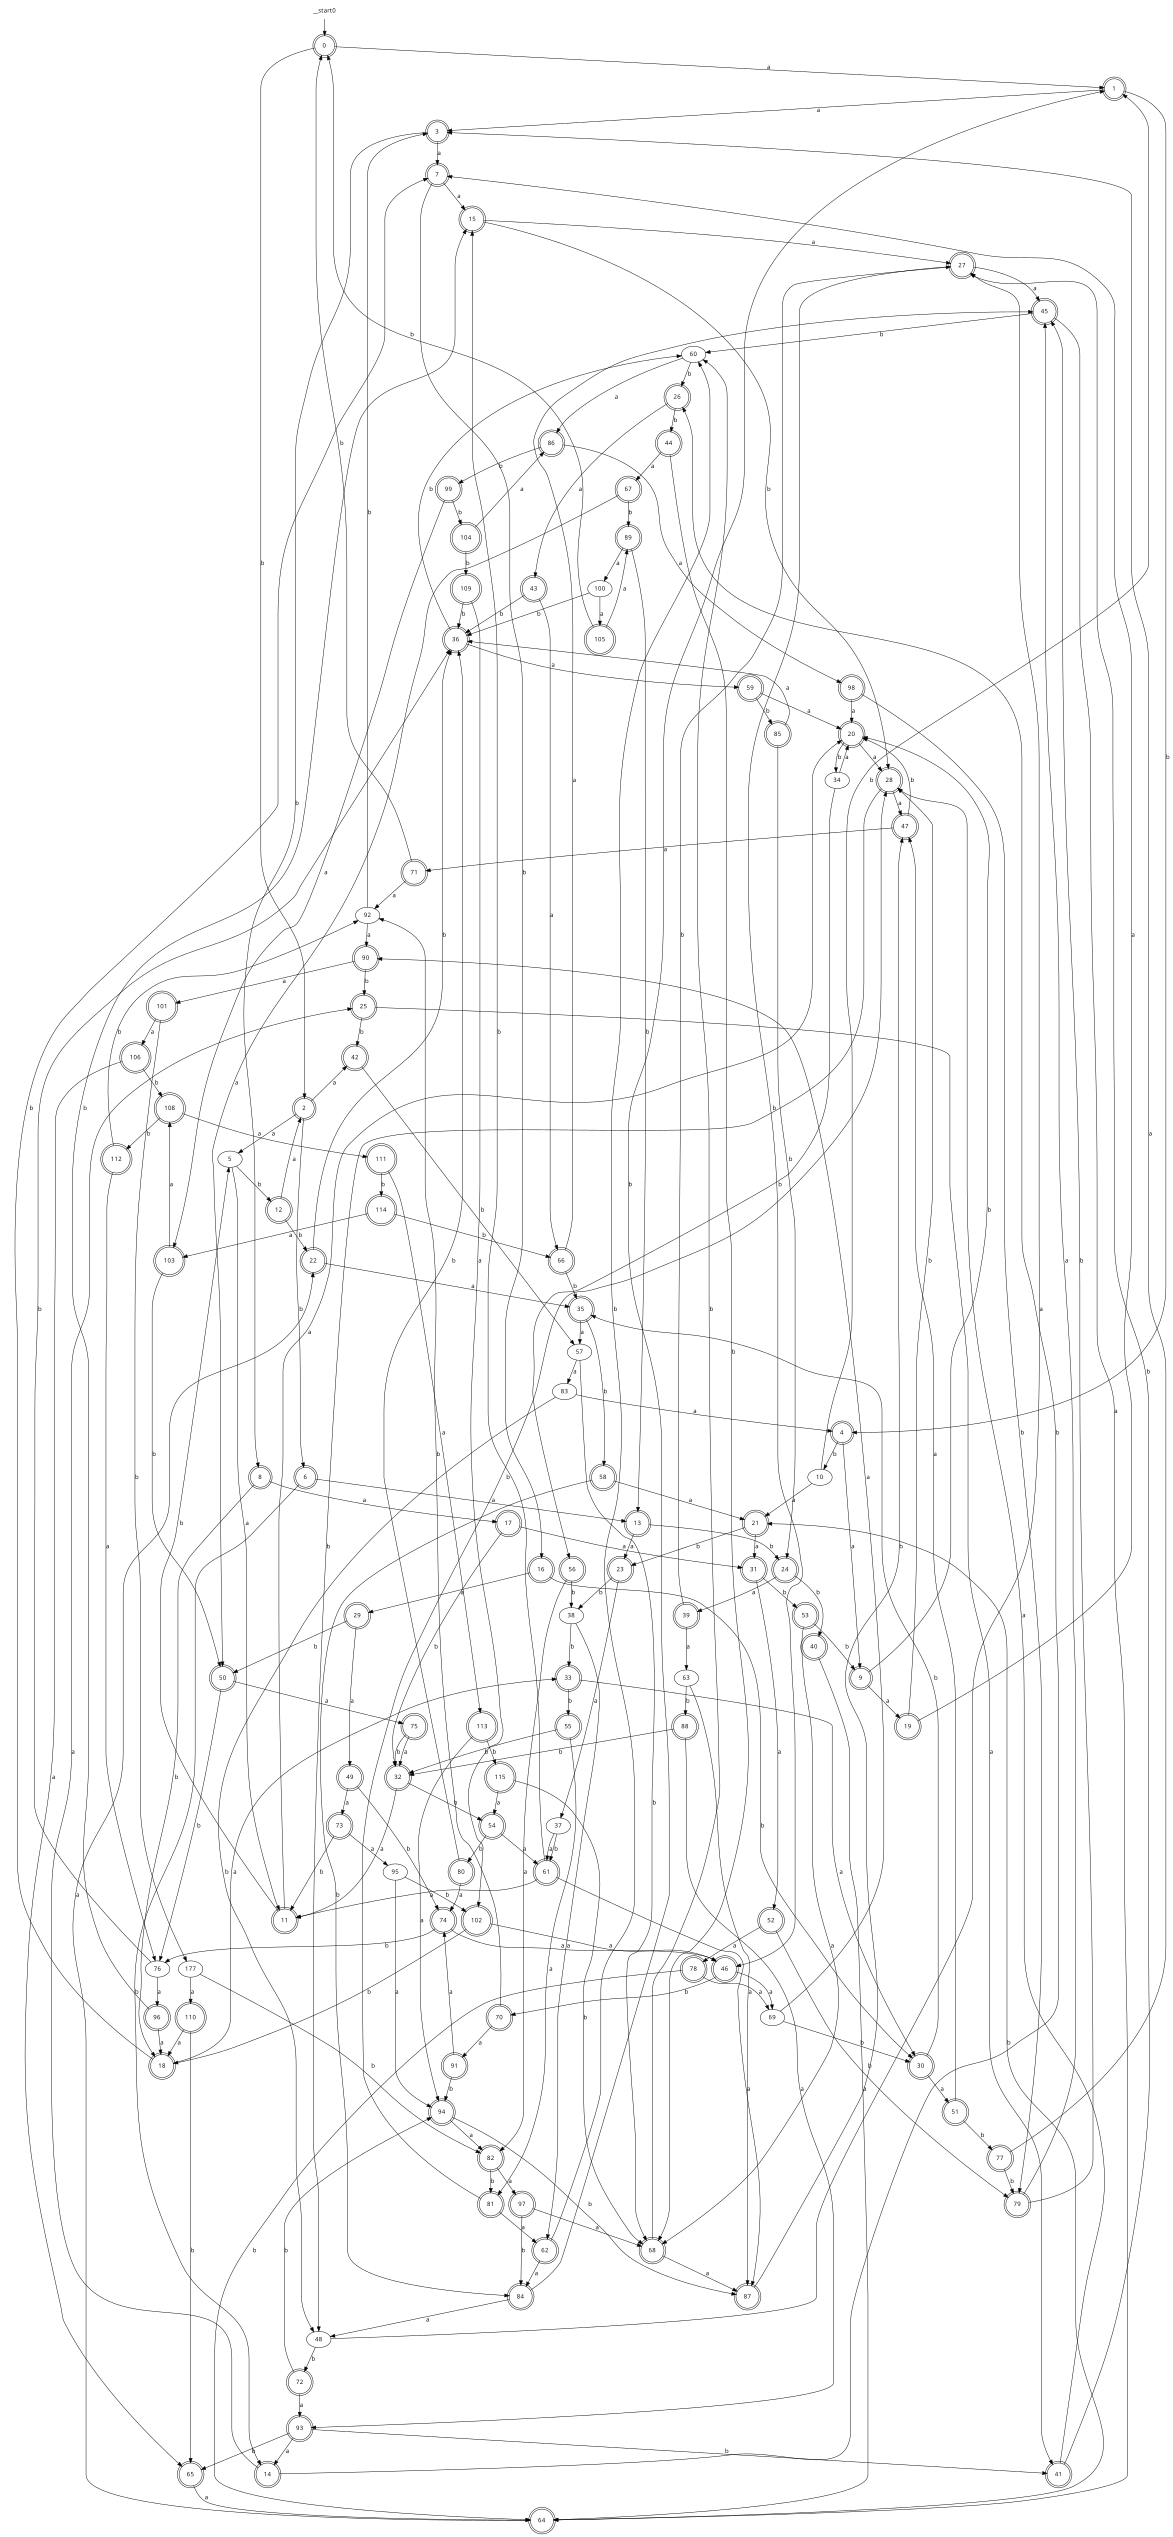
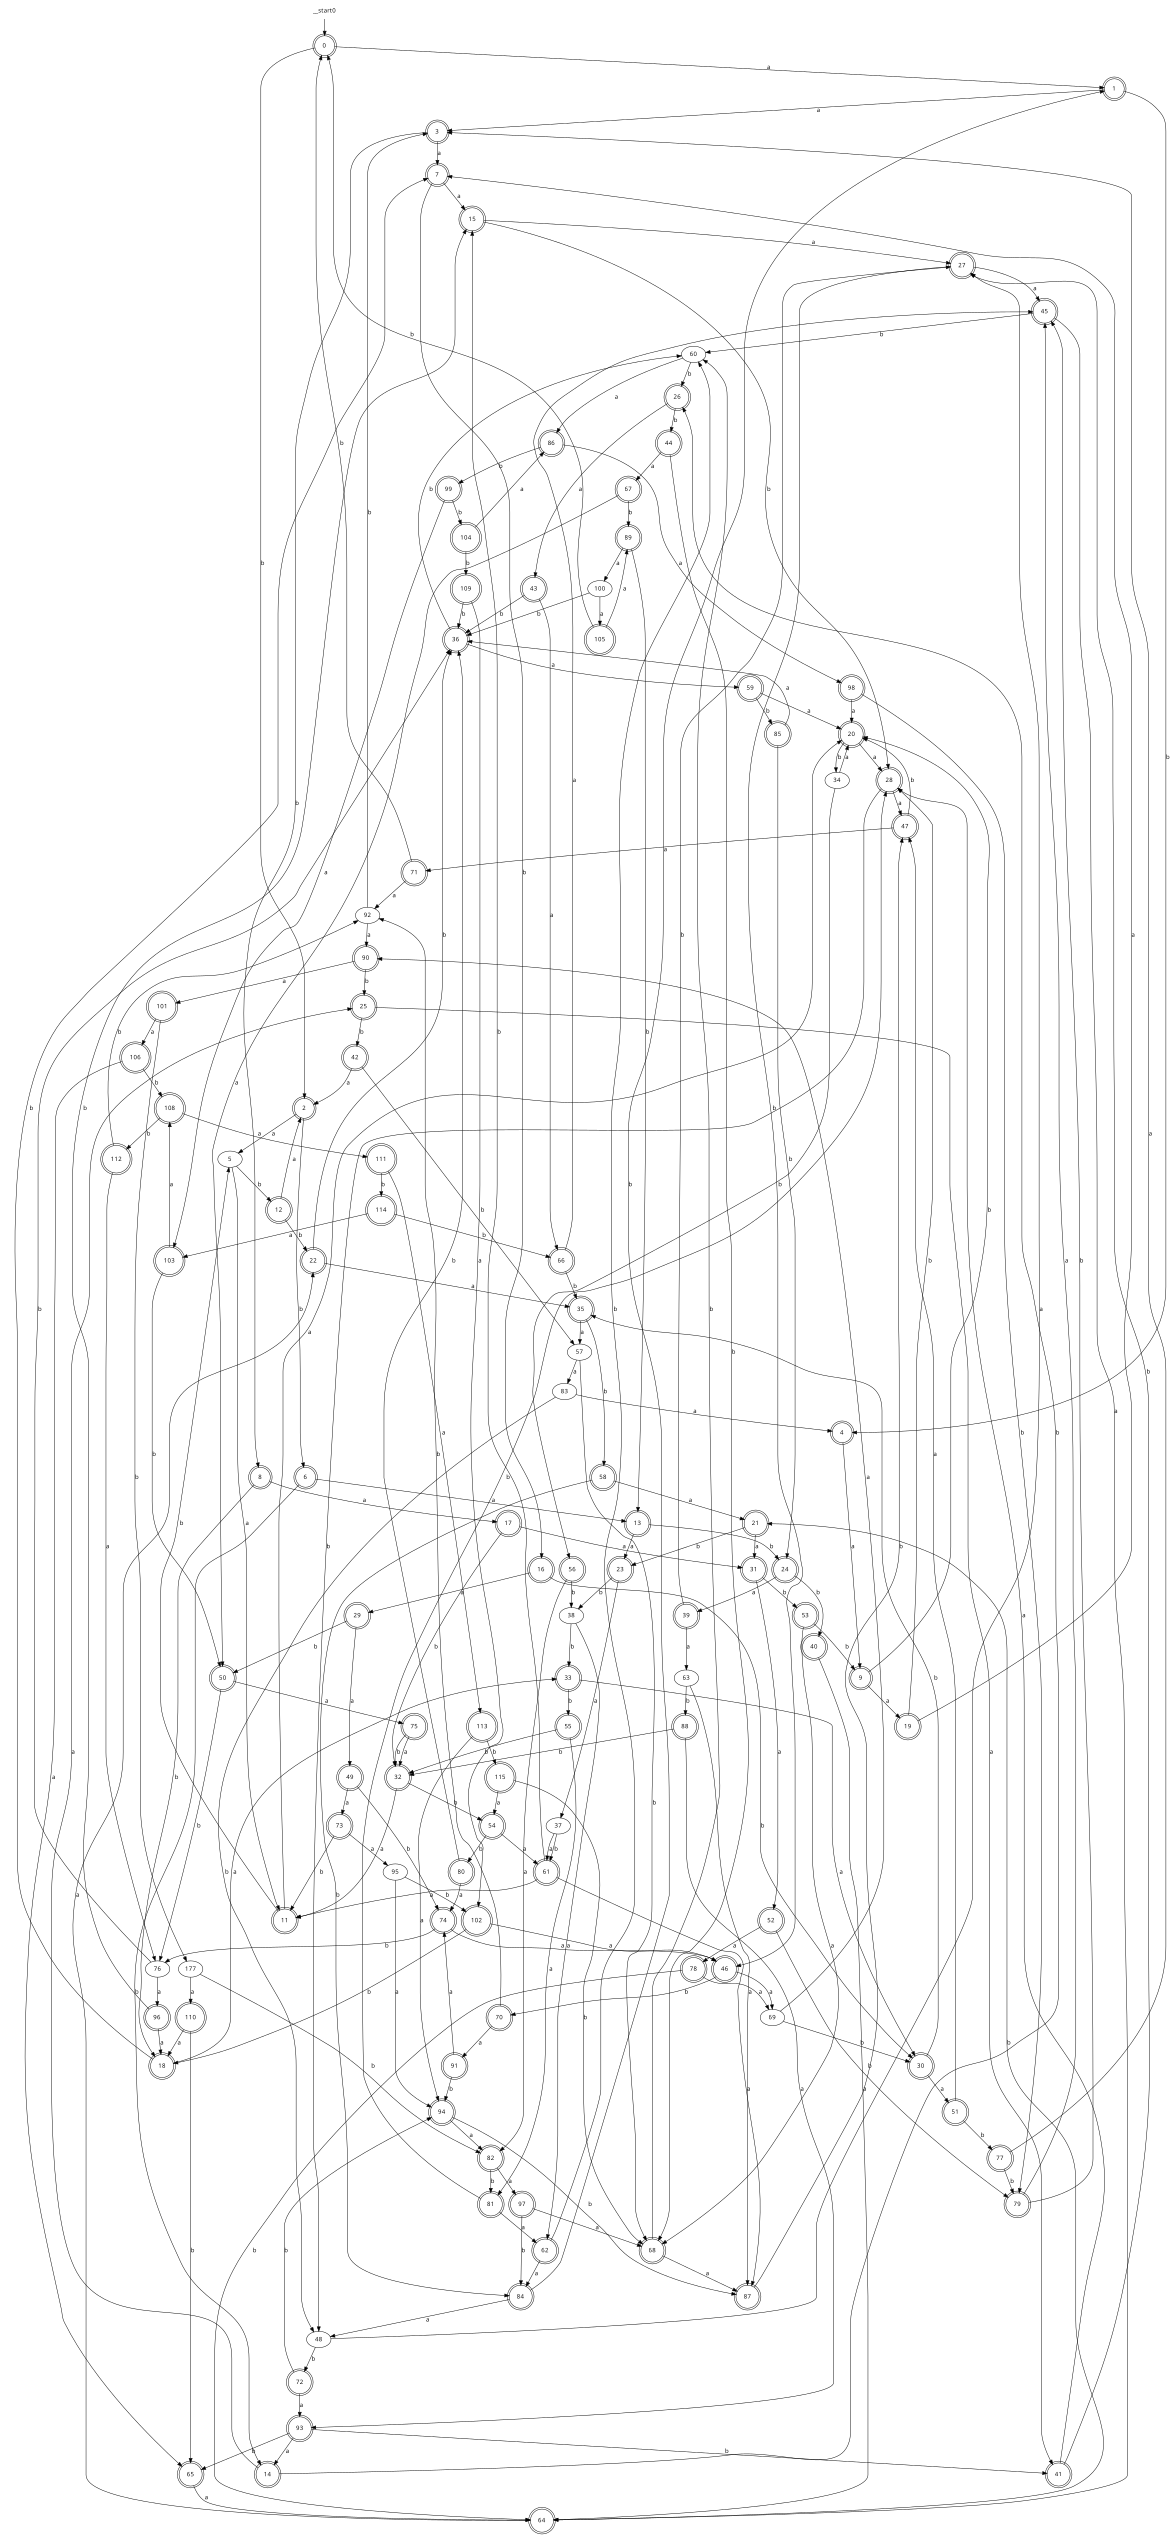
(327, 1085) -> (339, 1089)
(820, 1477) -> none
